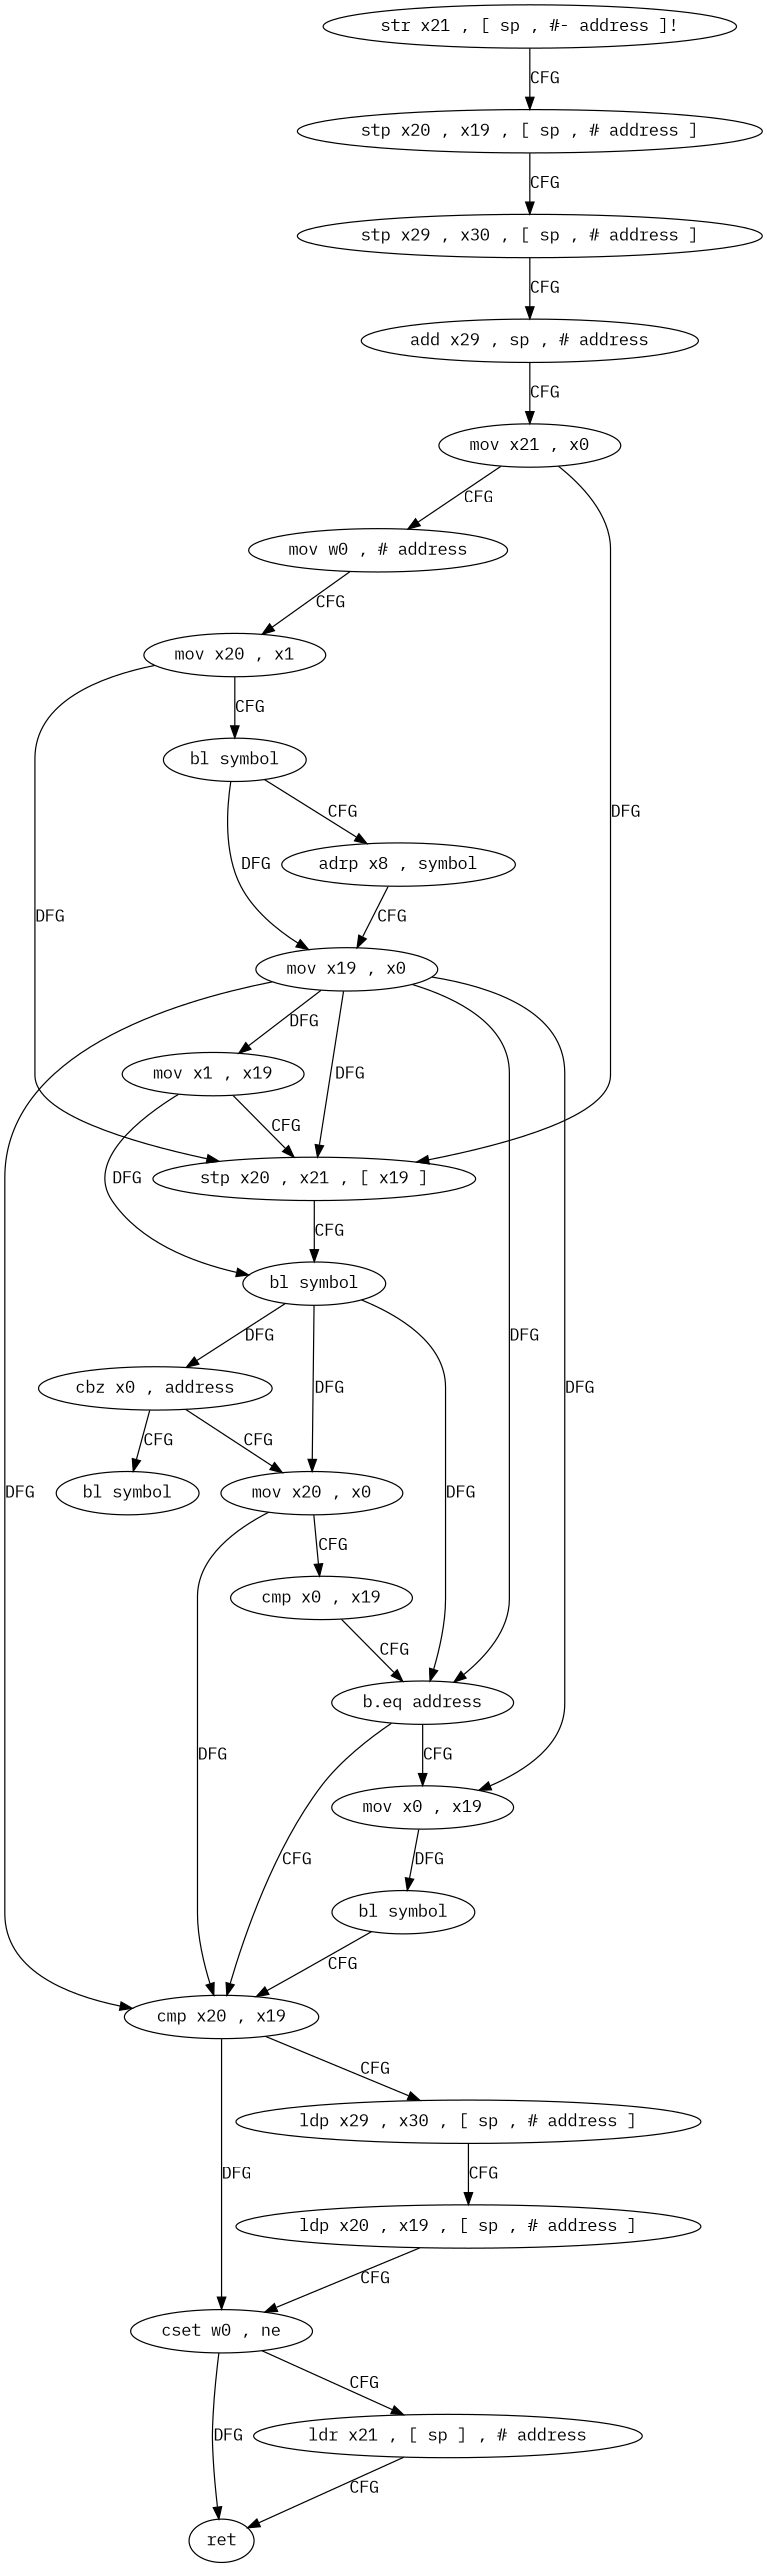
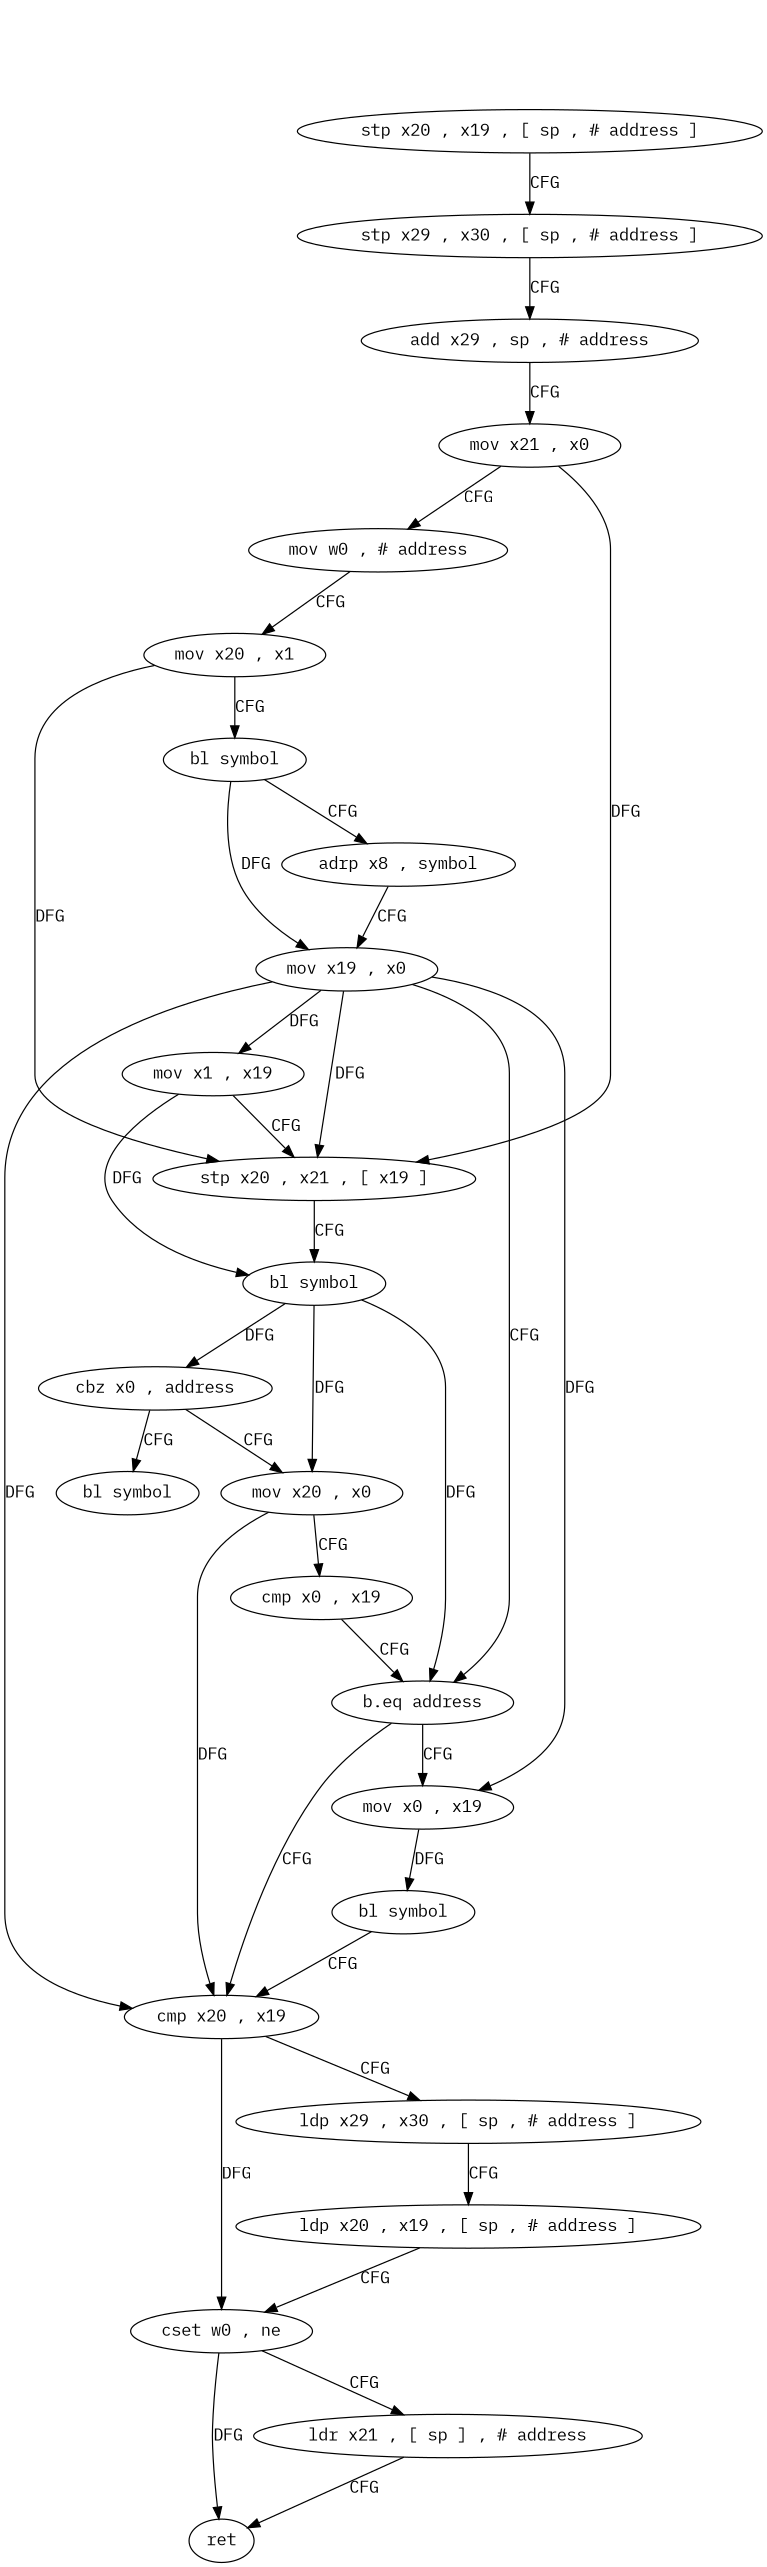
(530, 26) -> none
(524, 1336) -> (524, 1336)
